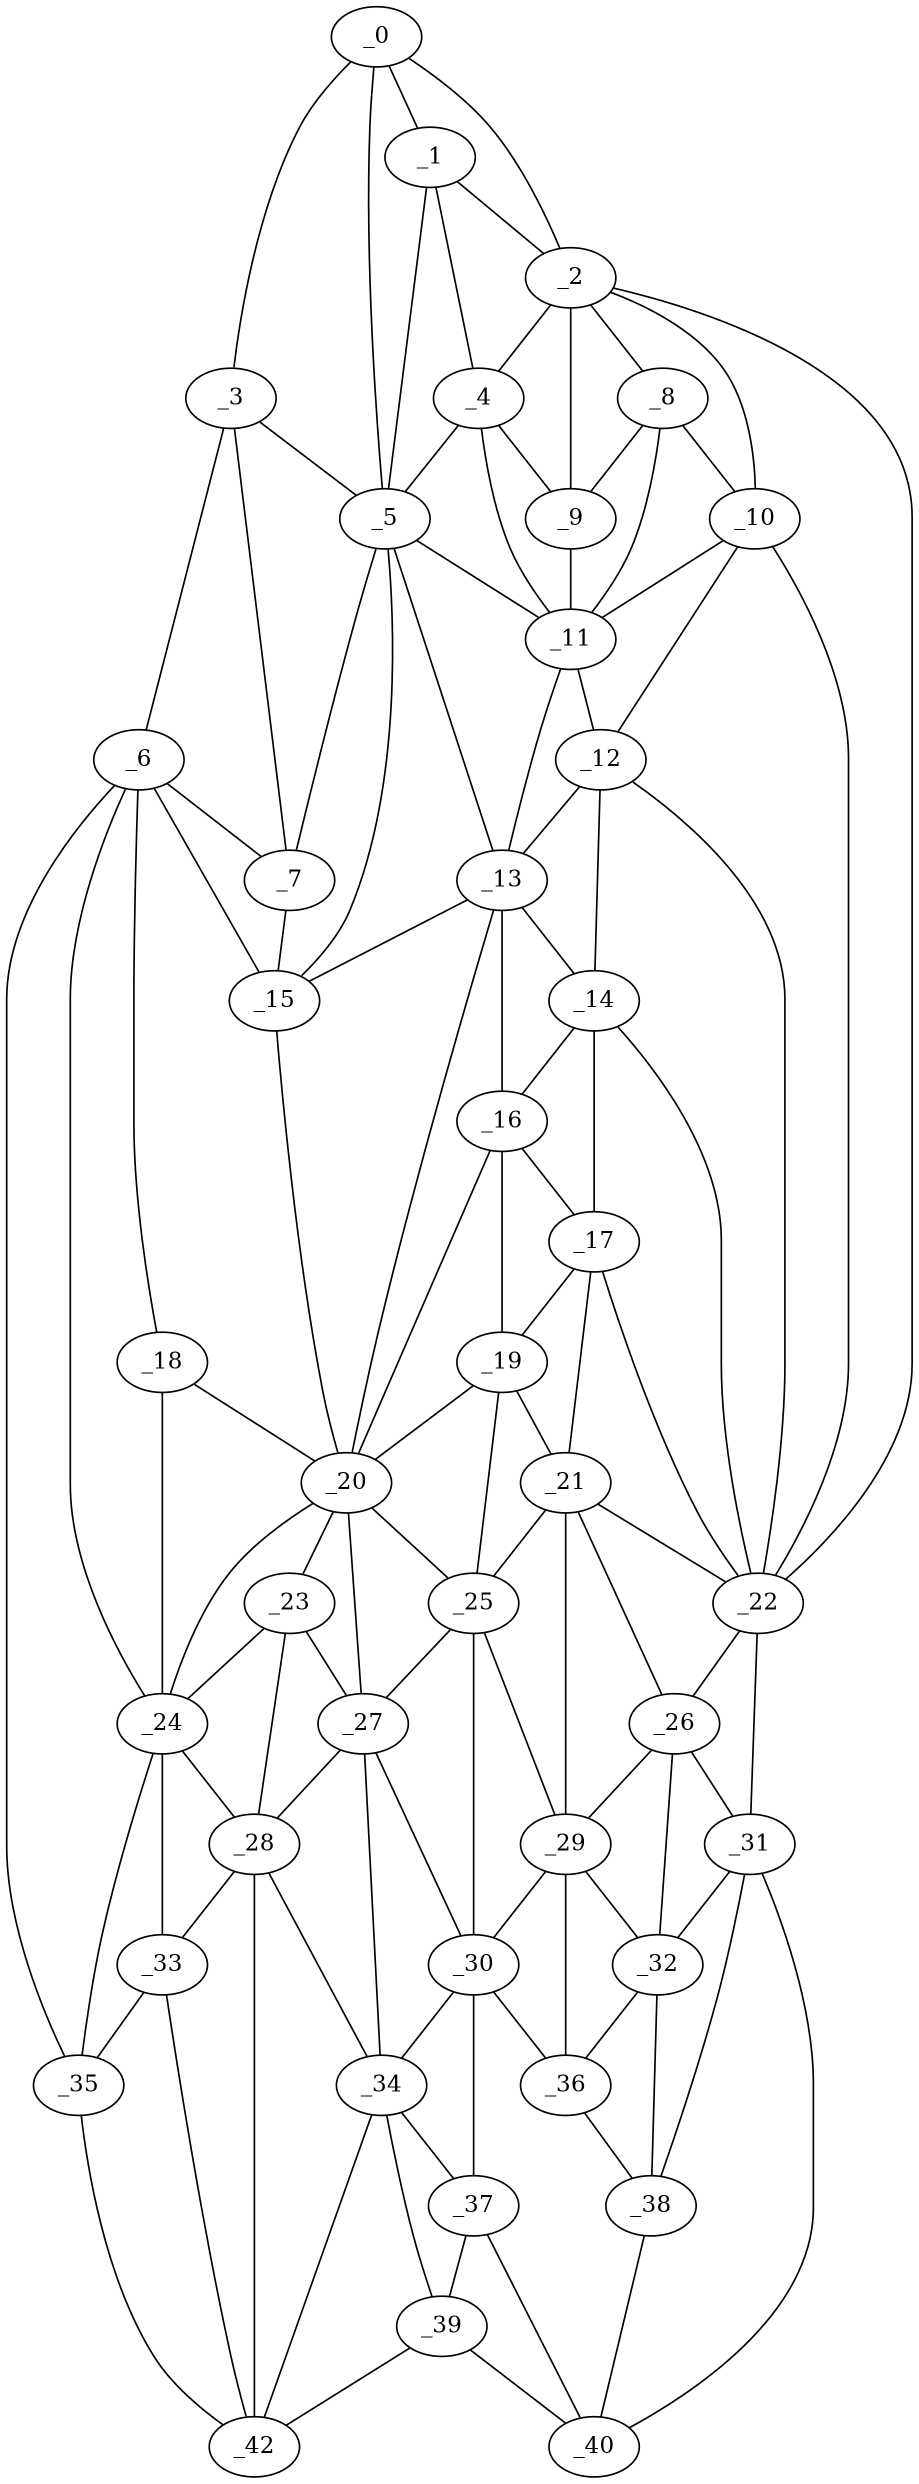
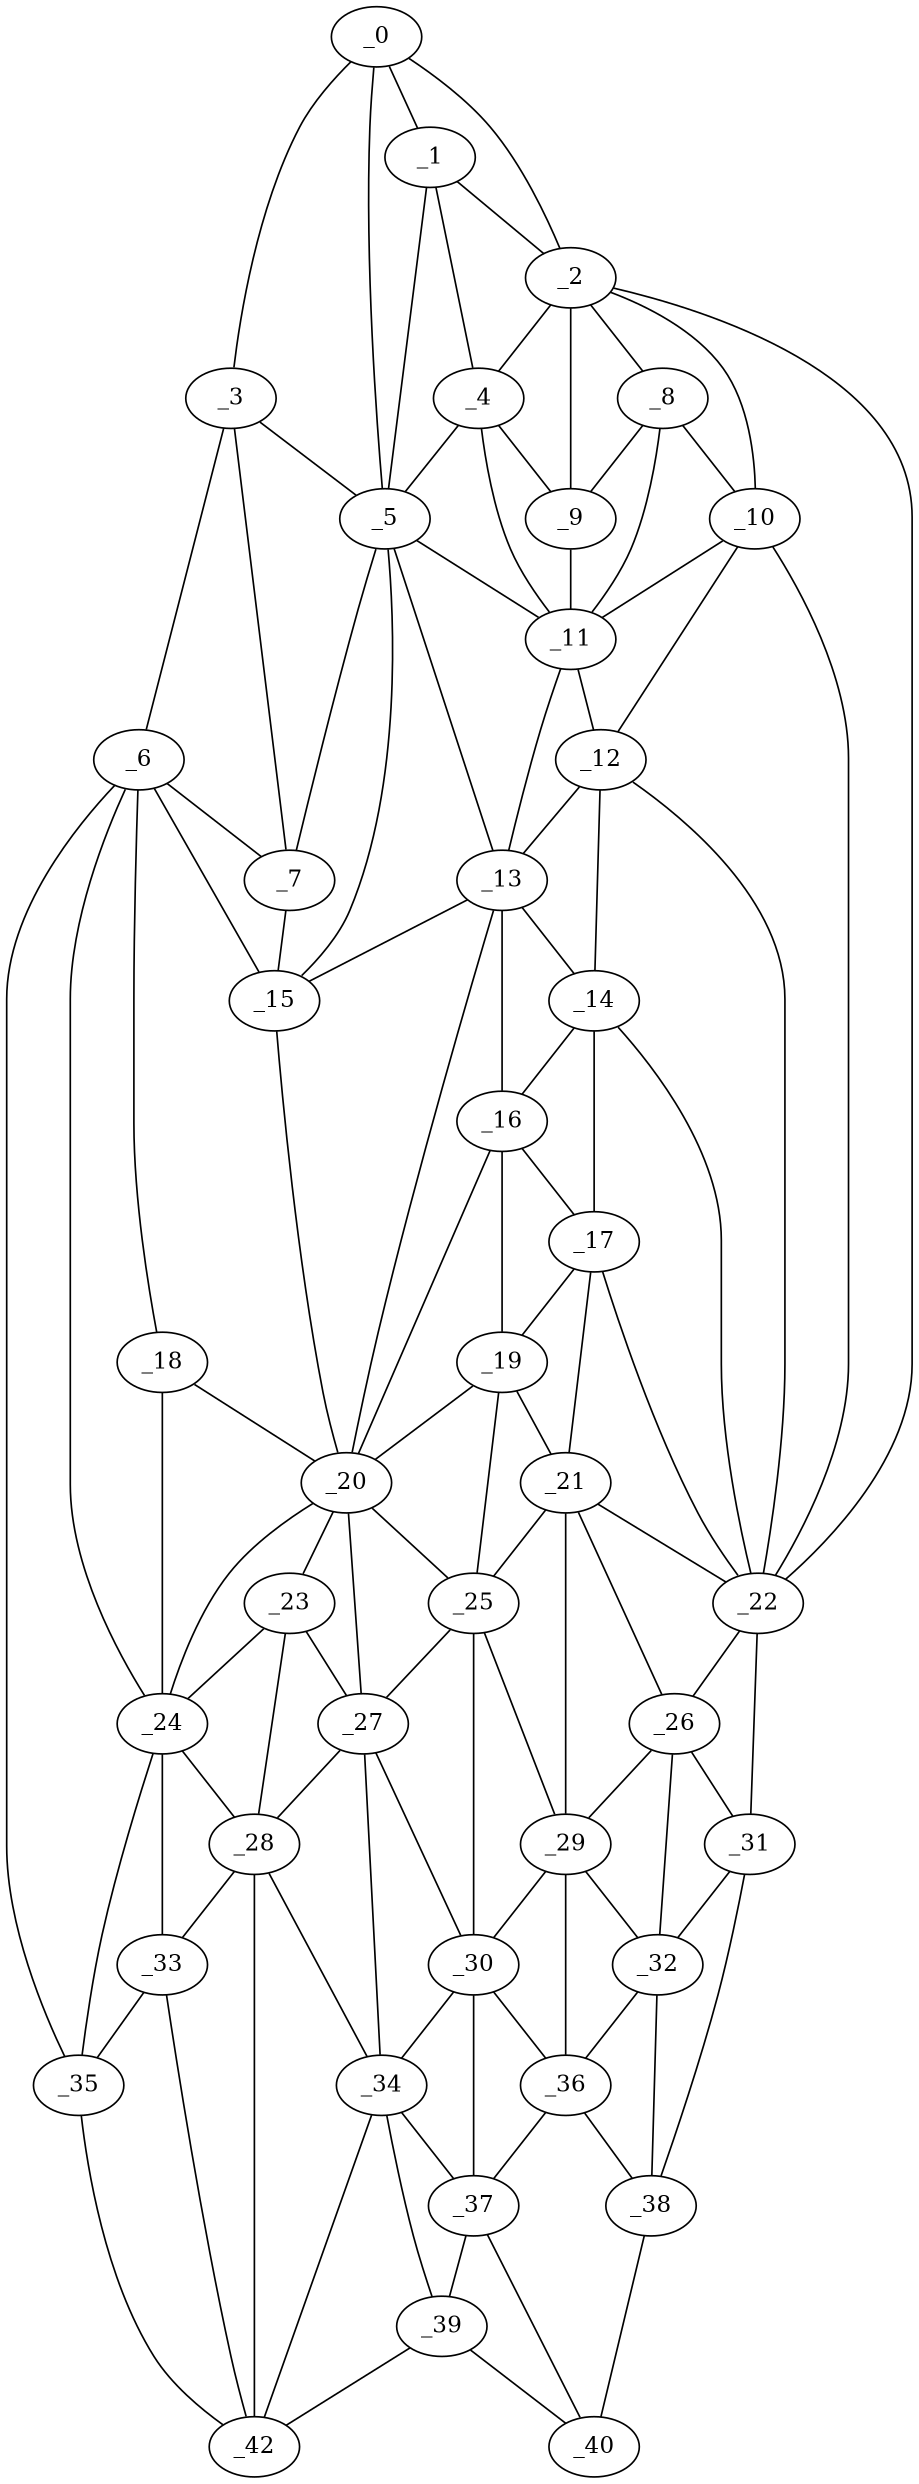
none -> (520, 2146)
(813, 2187) -> none
